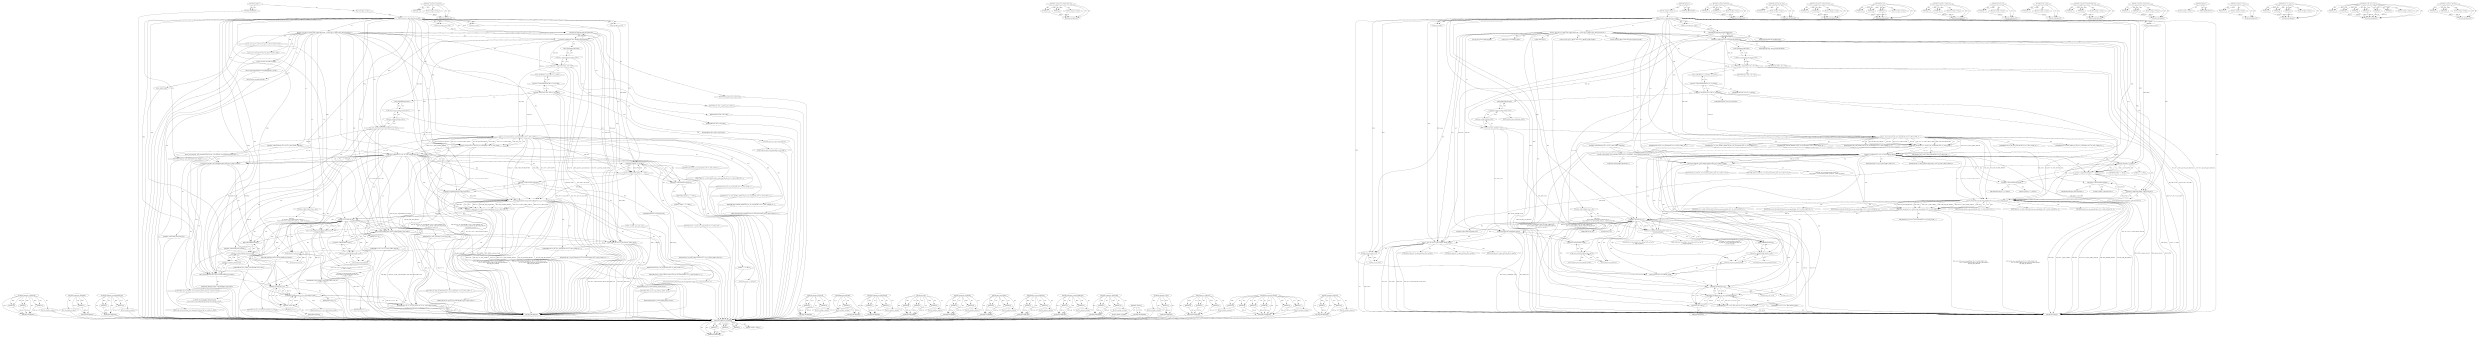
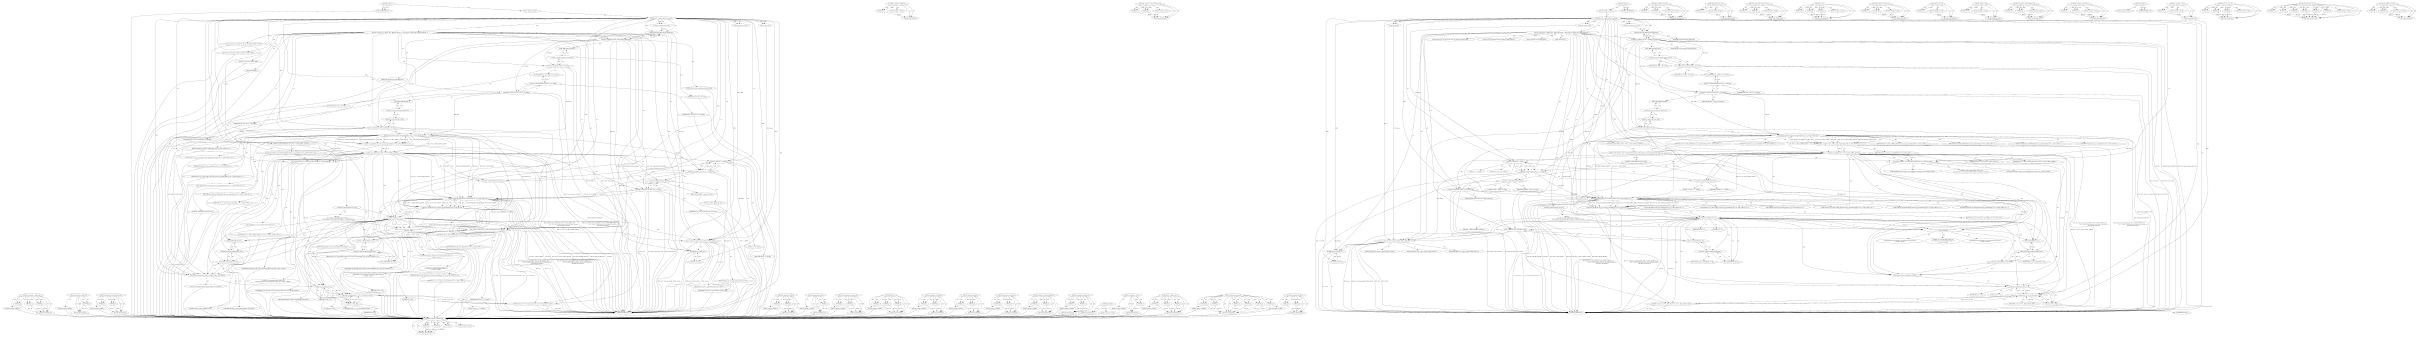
(1511, 40) -> none
(261, 71) -> none
(256, 79) -> none
(1514, 119) -> none
(771, 150) -> none
